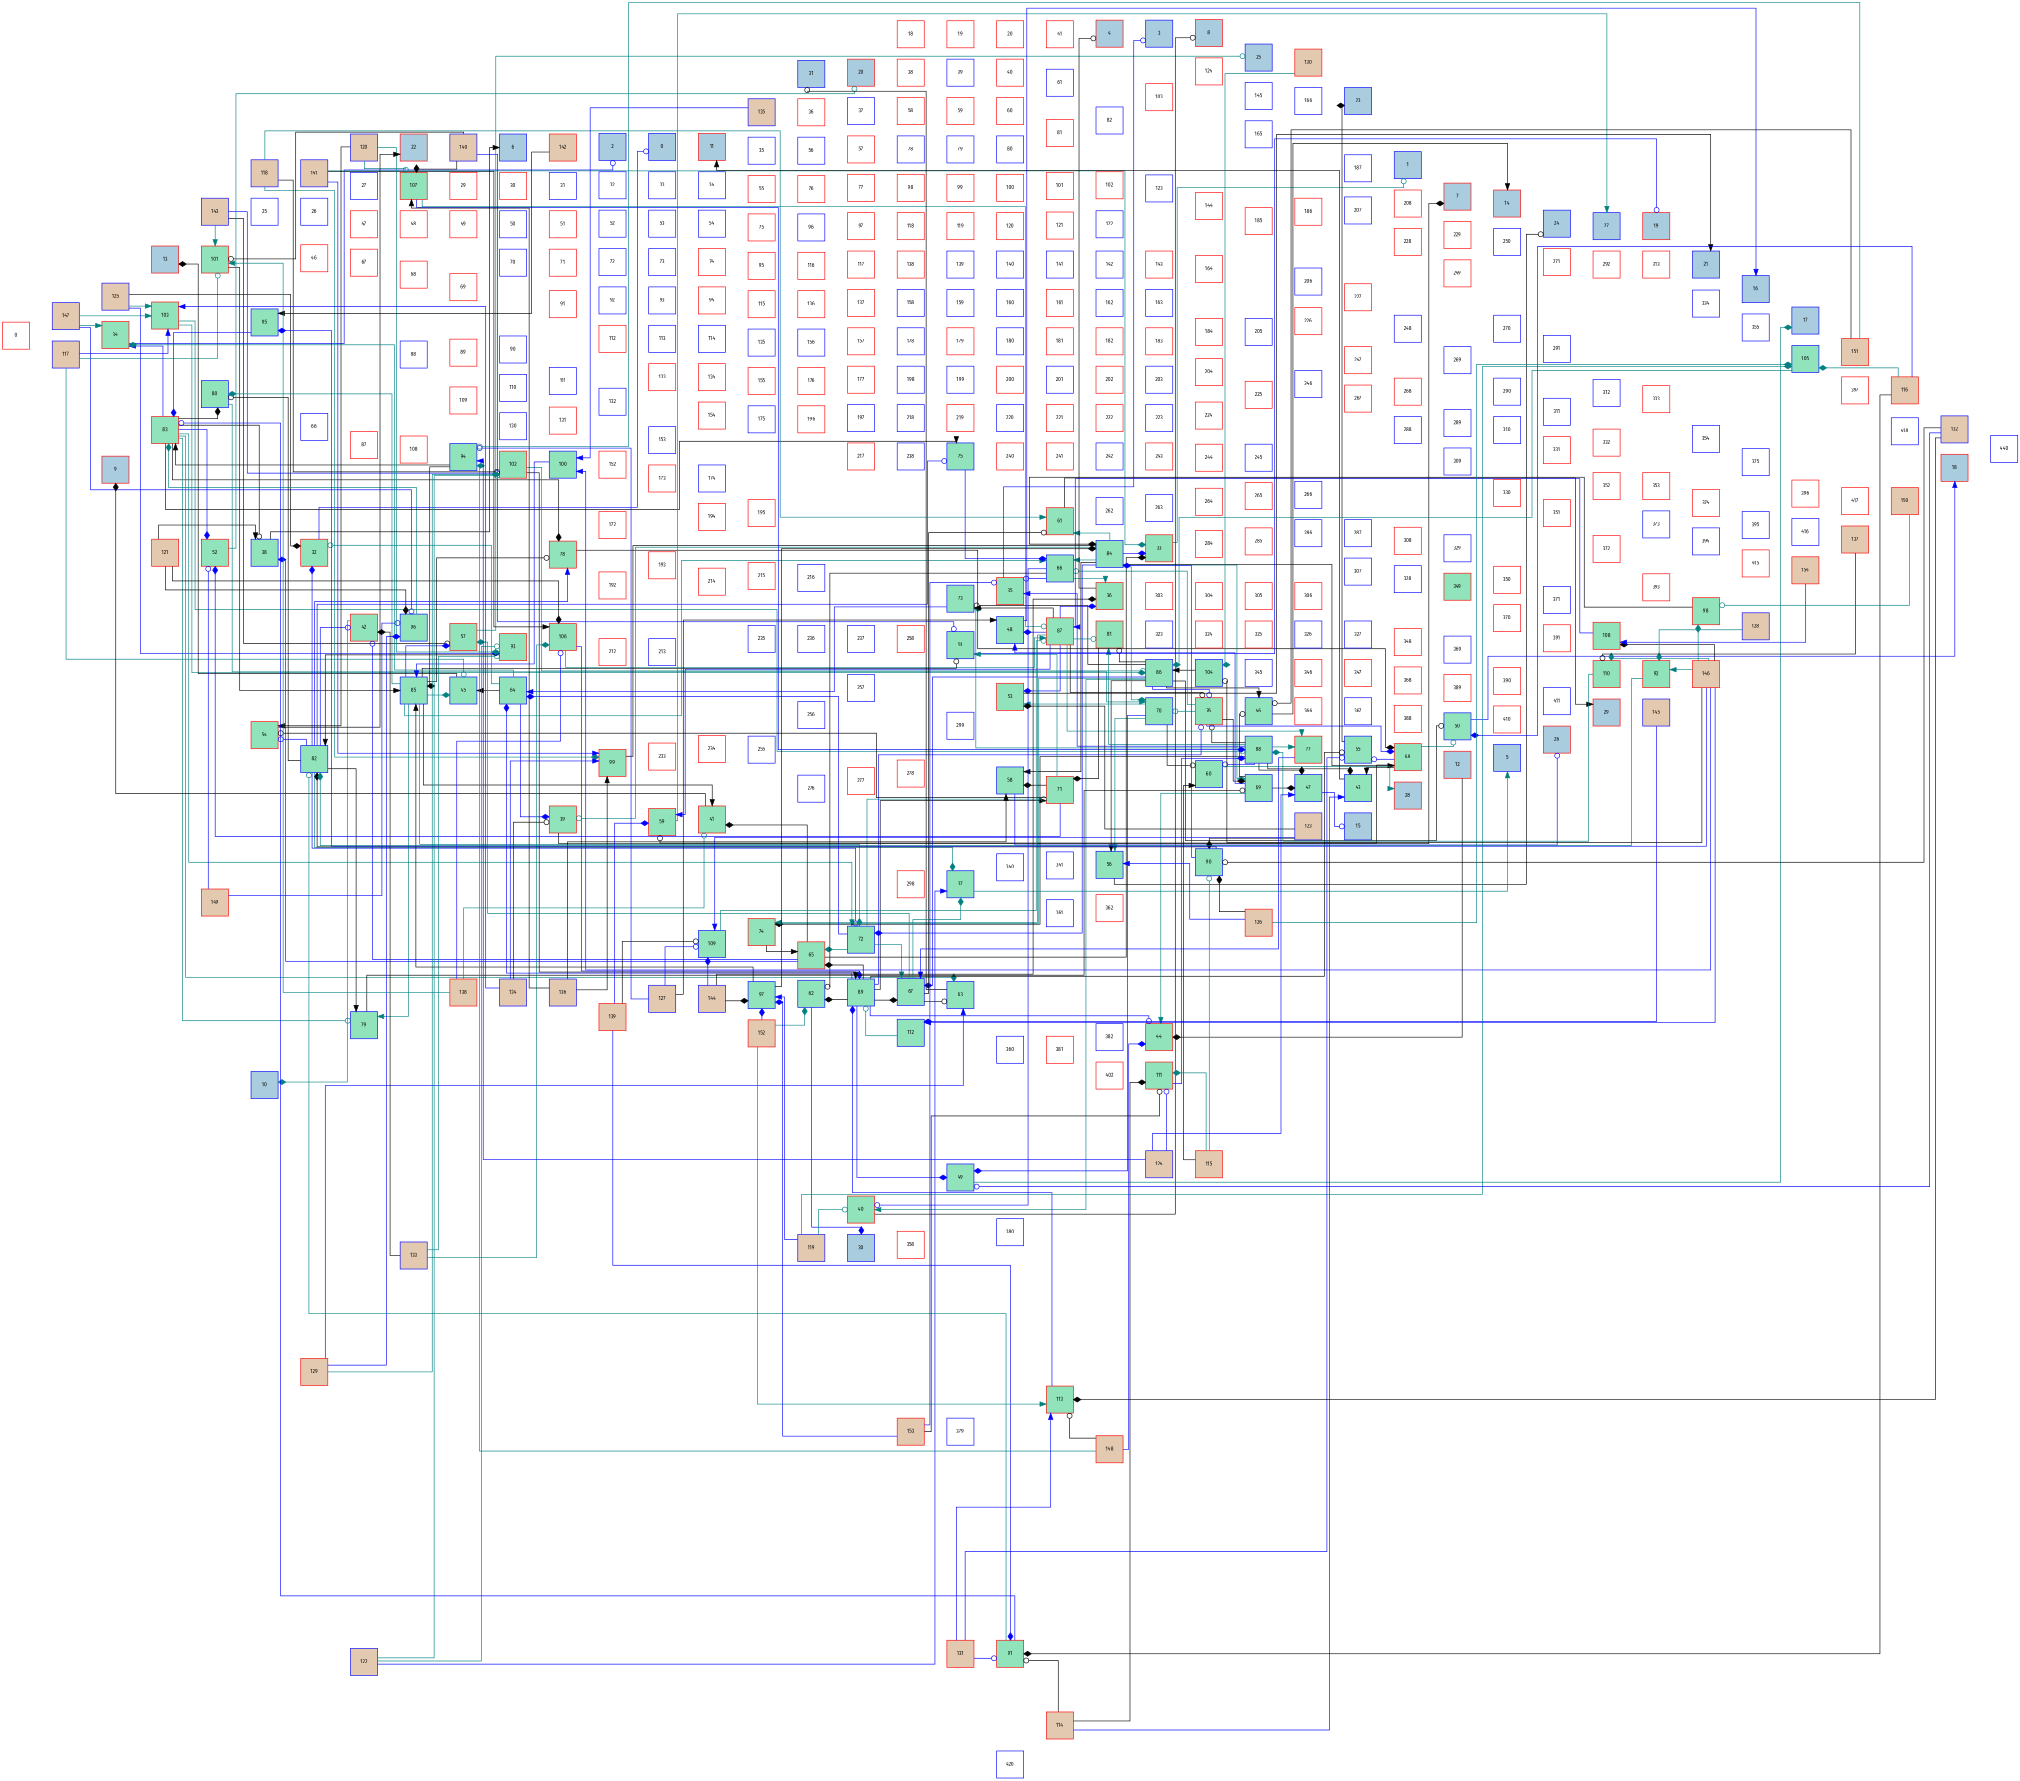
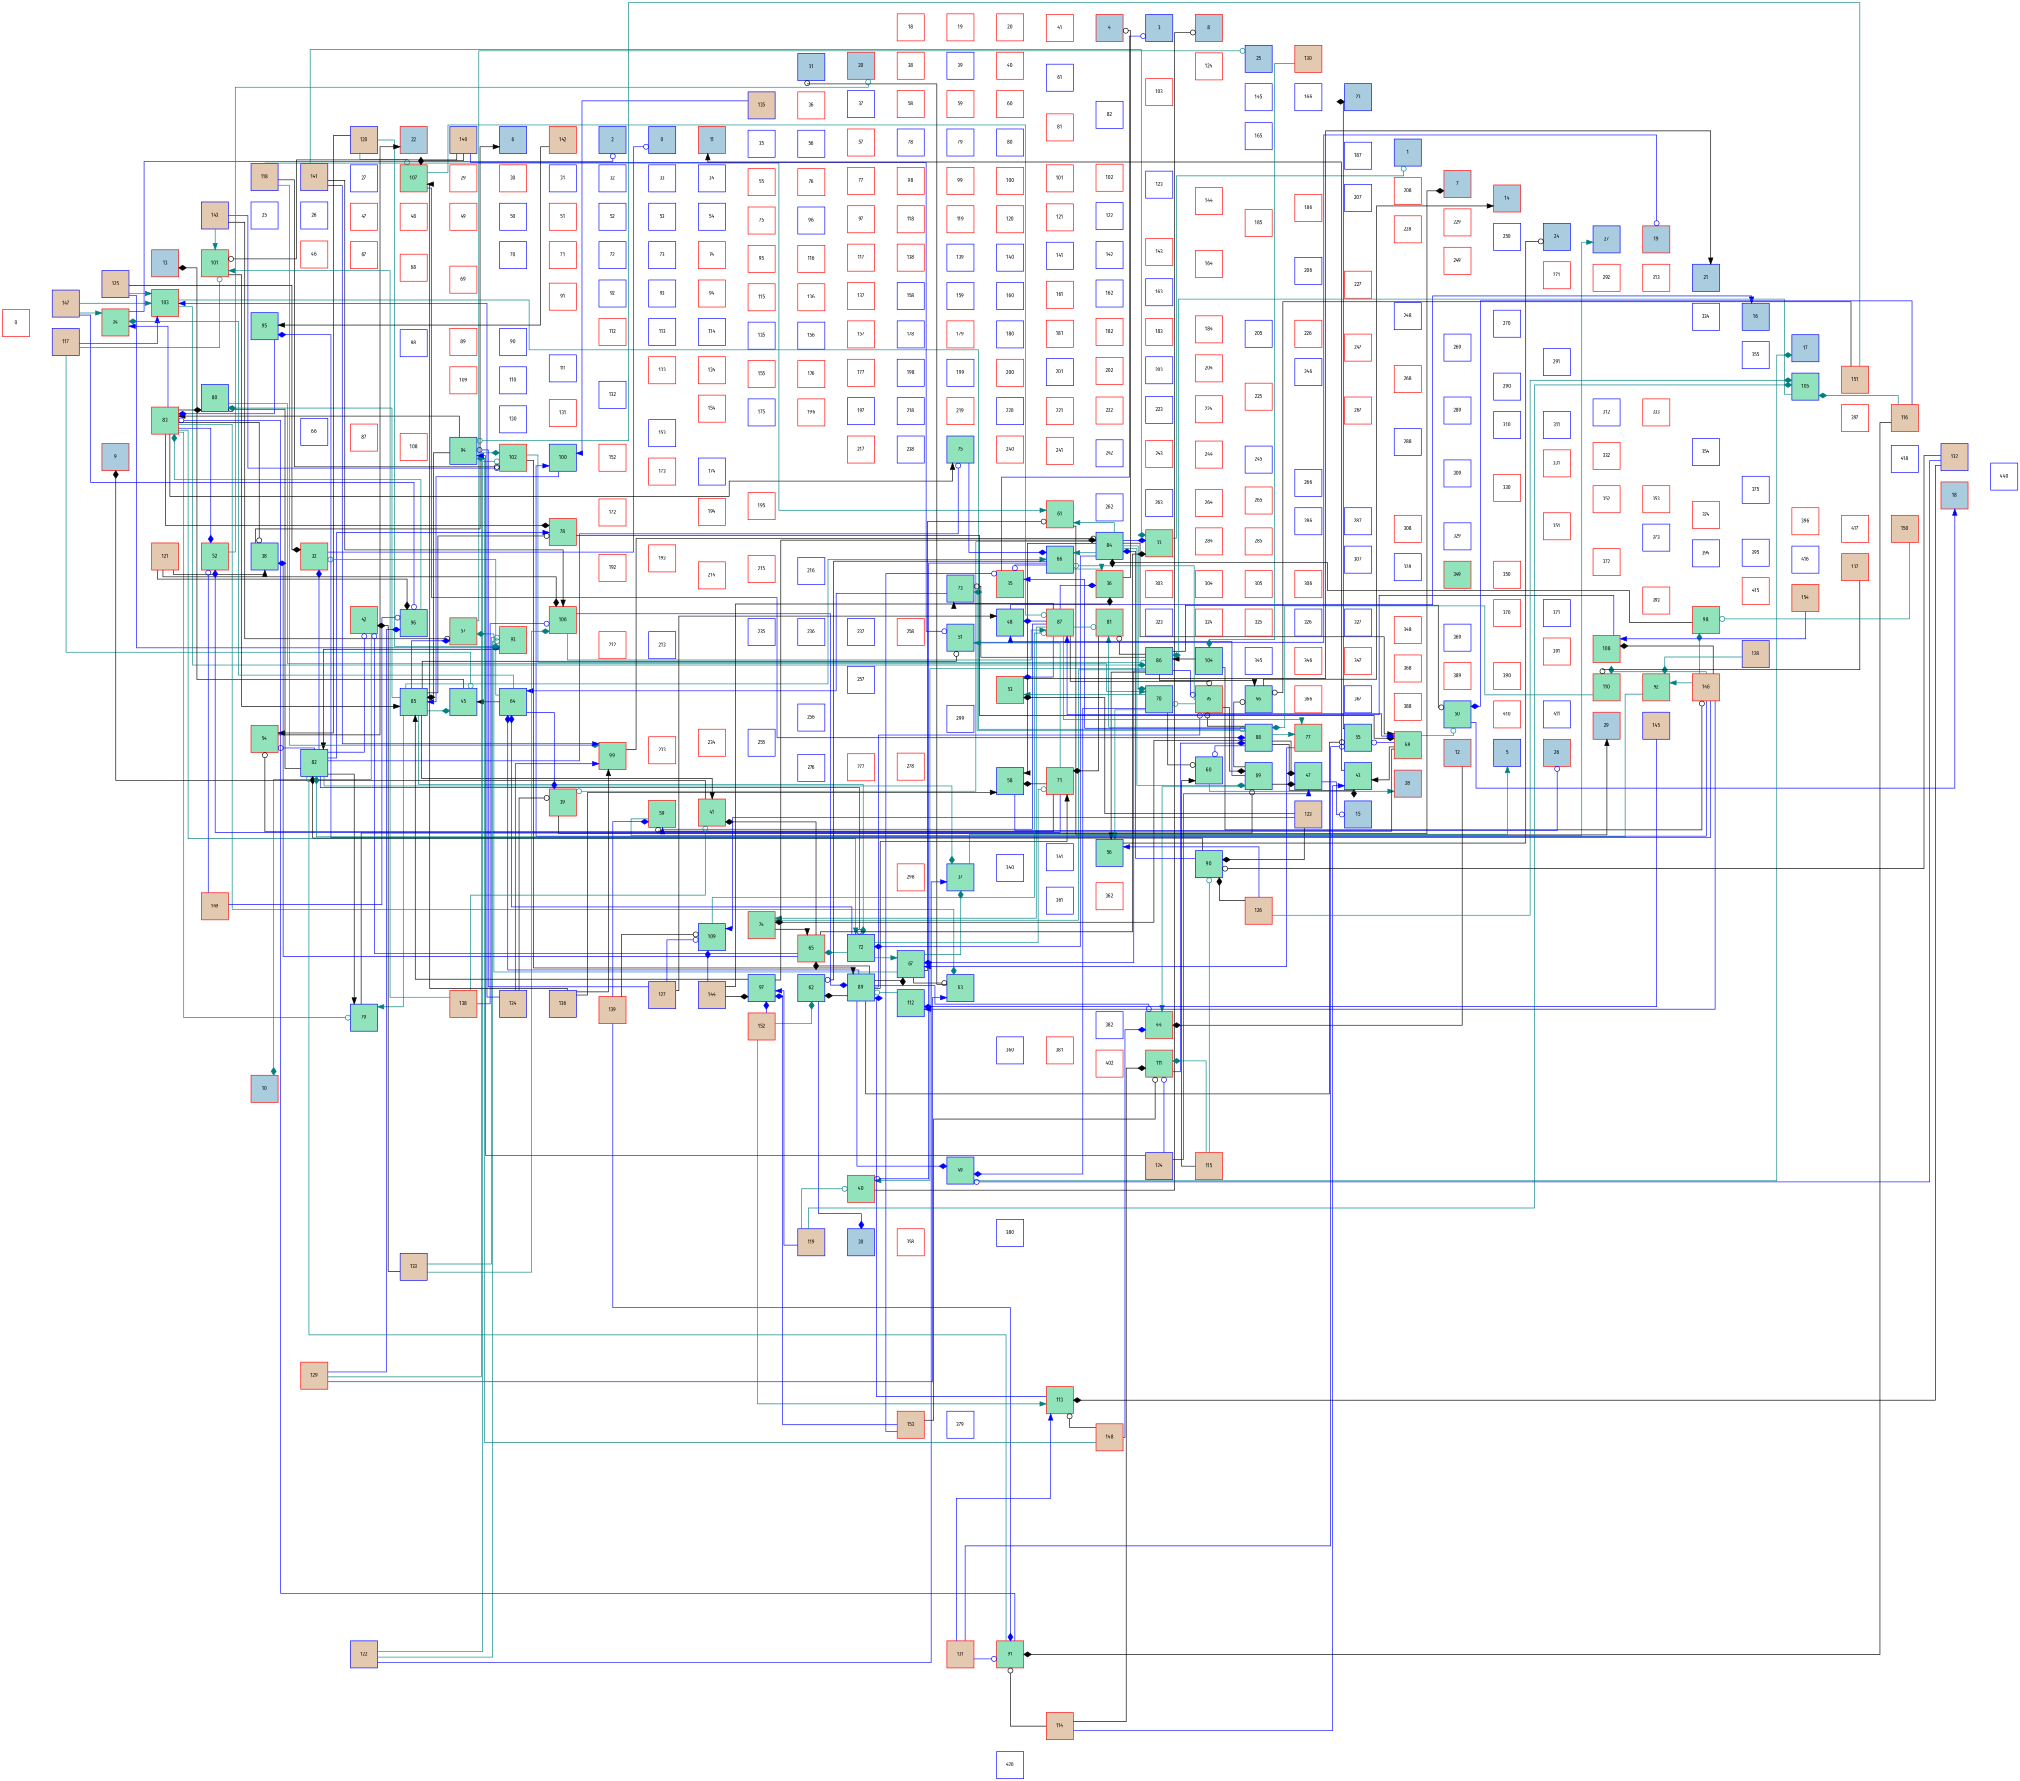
(1639, 842) -> (1577, 830)
(265, 1085) -> (265, 1089)
